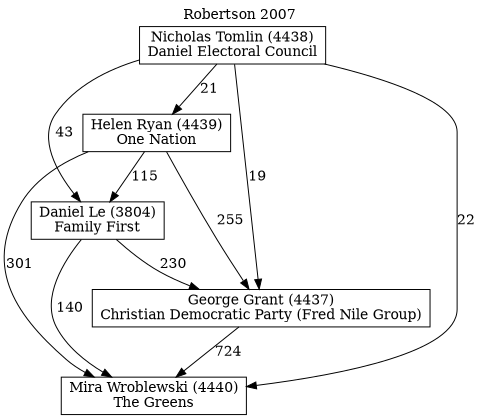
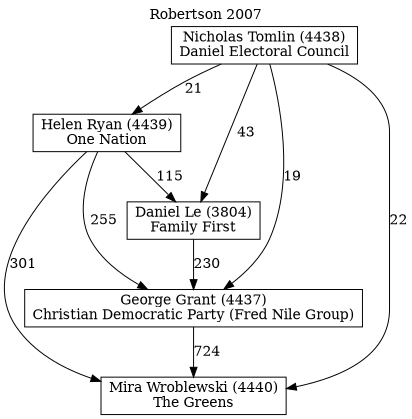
(52, 313) -> none
